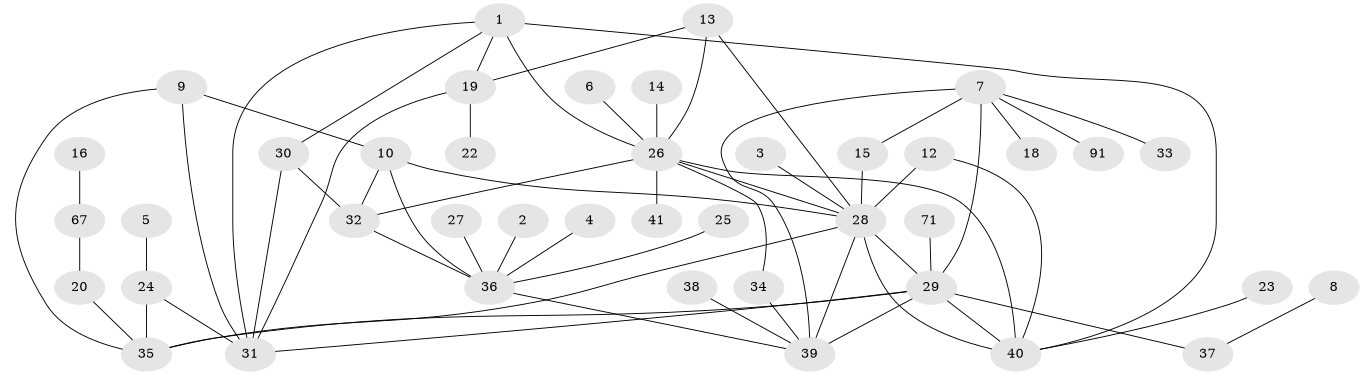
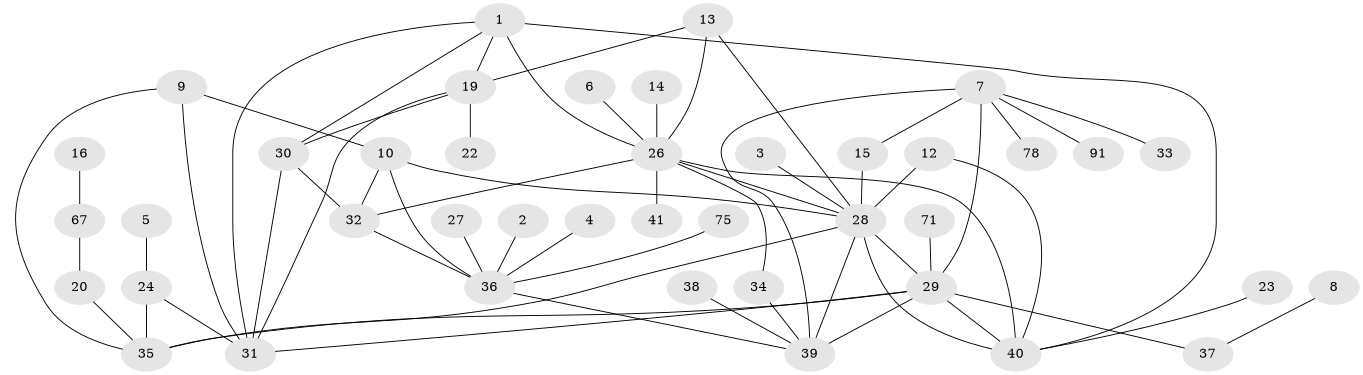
none -> (358, 124)
(1032, 154) -> (1032, 154)
(724, 221) -> (724, 221)
